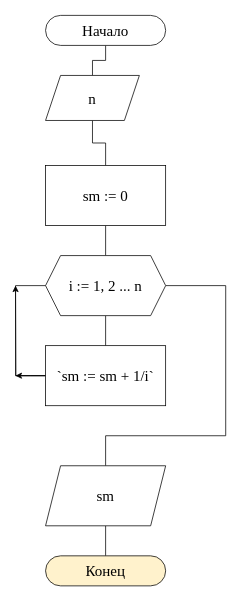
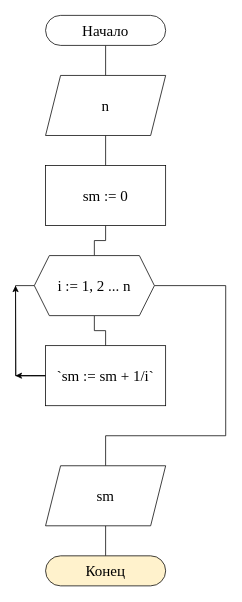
(92, 98) -> (105, 105)
(105, 285) -> (94, 285)
